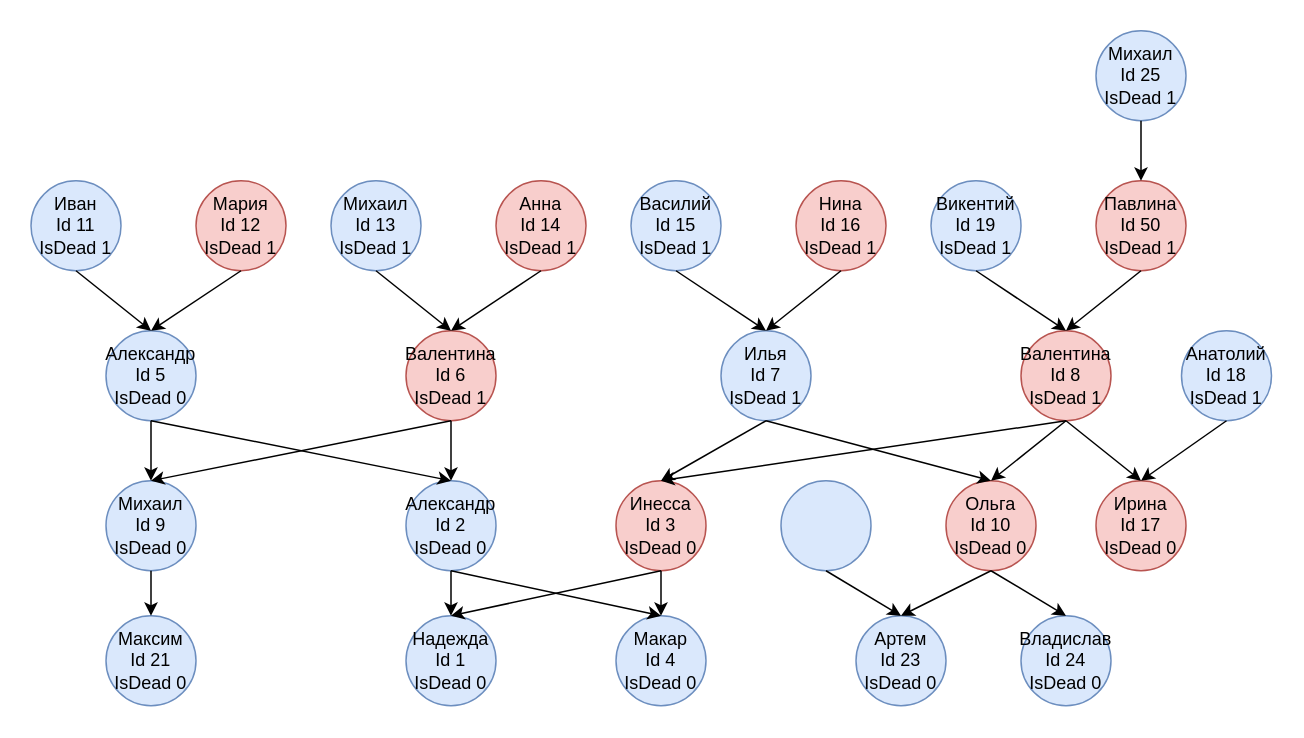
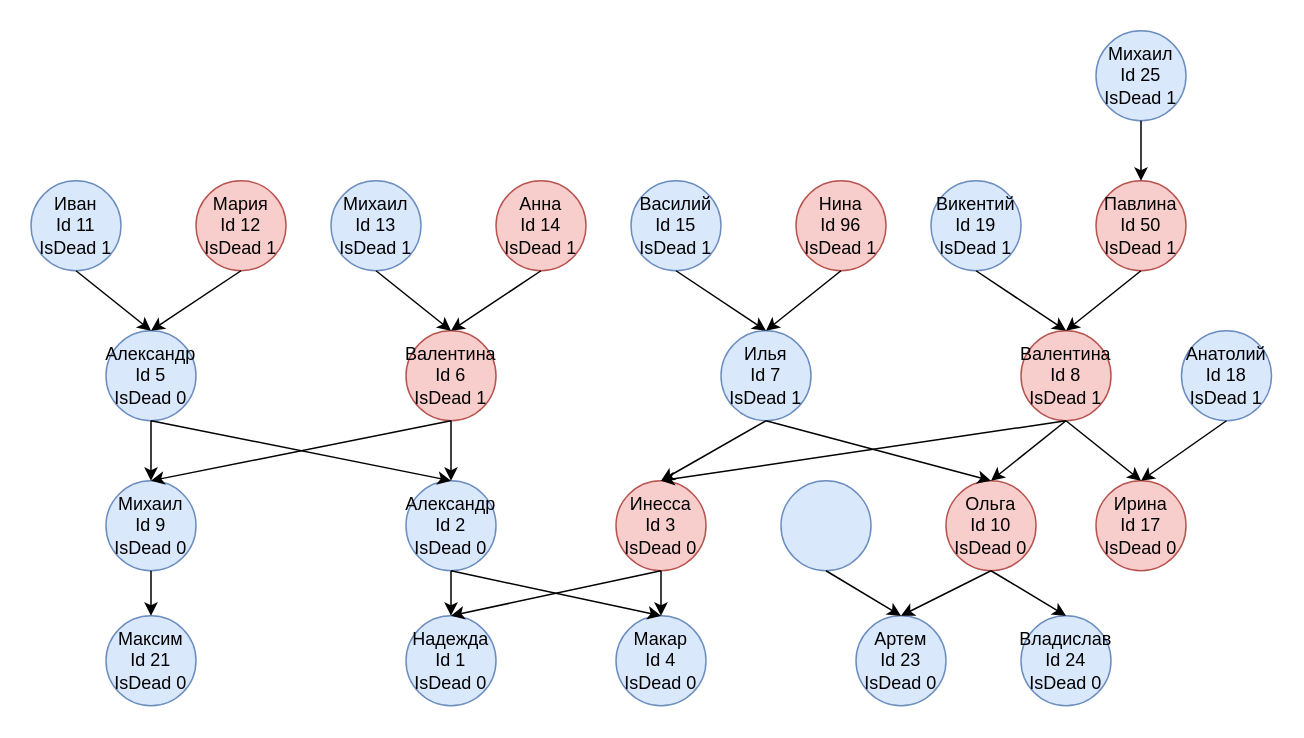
(841, 226) -> (841, 226)
